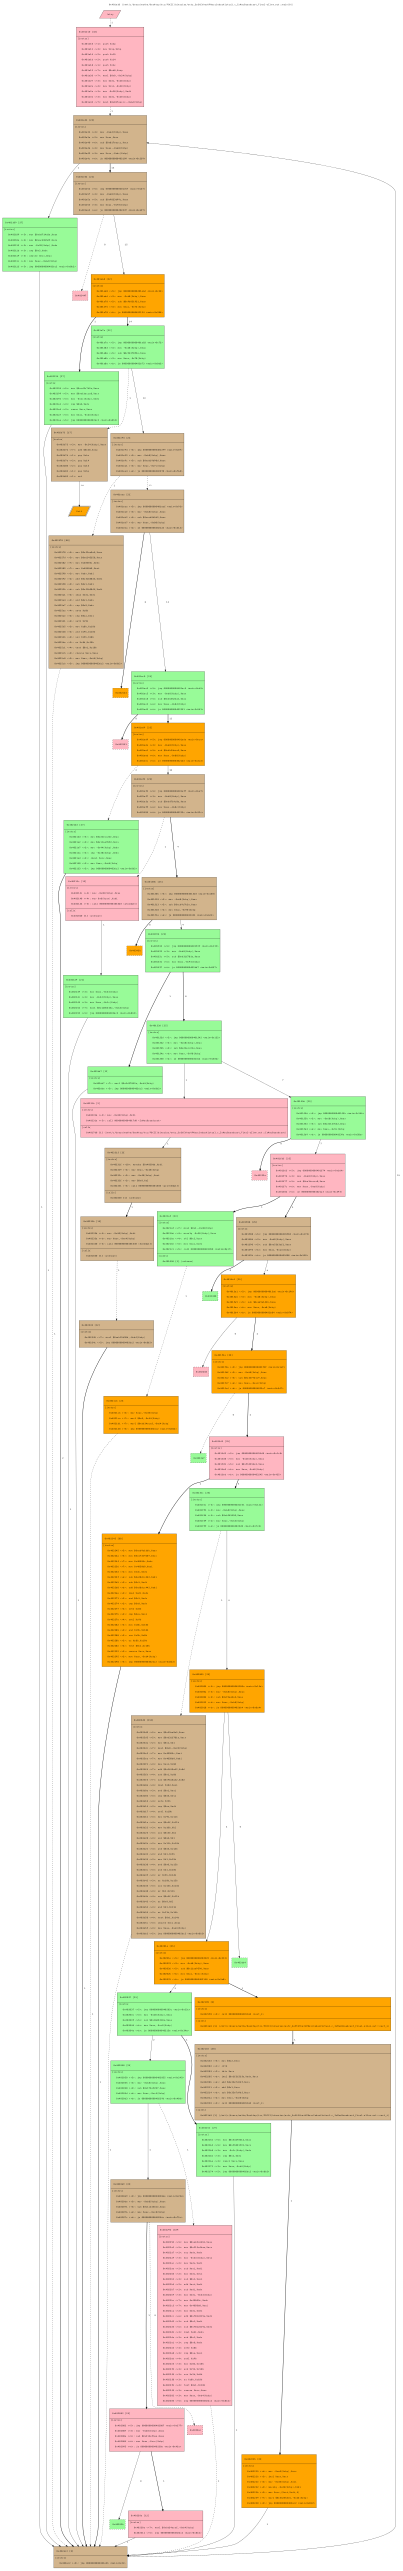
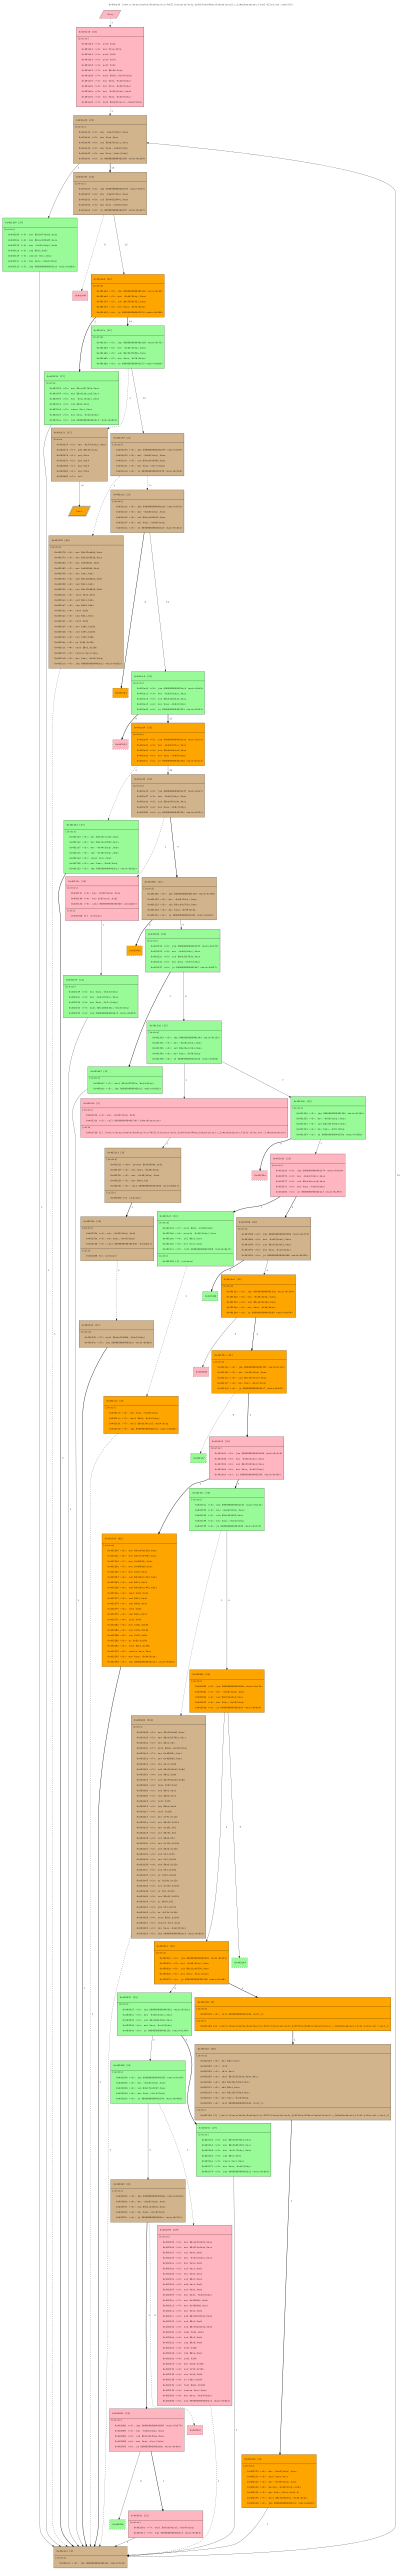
(183, 996) -> (183, 996)
